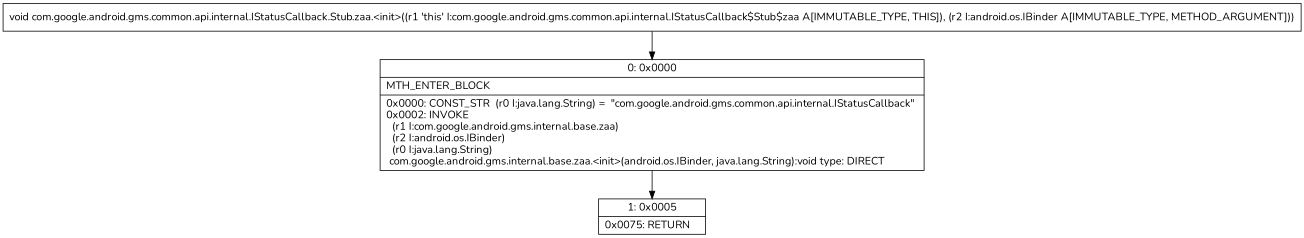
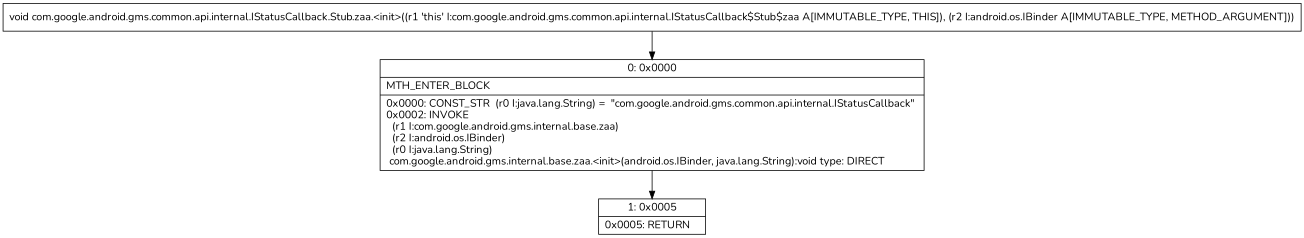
(652, 225) -> (652, 225)
